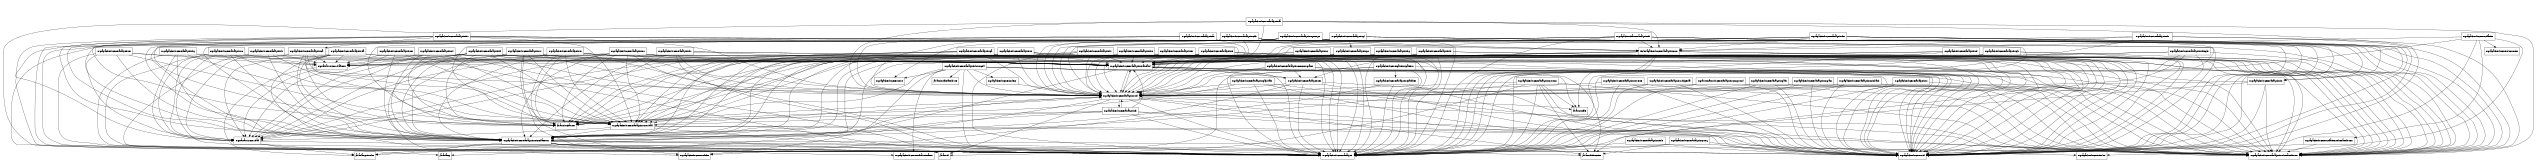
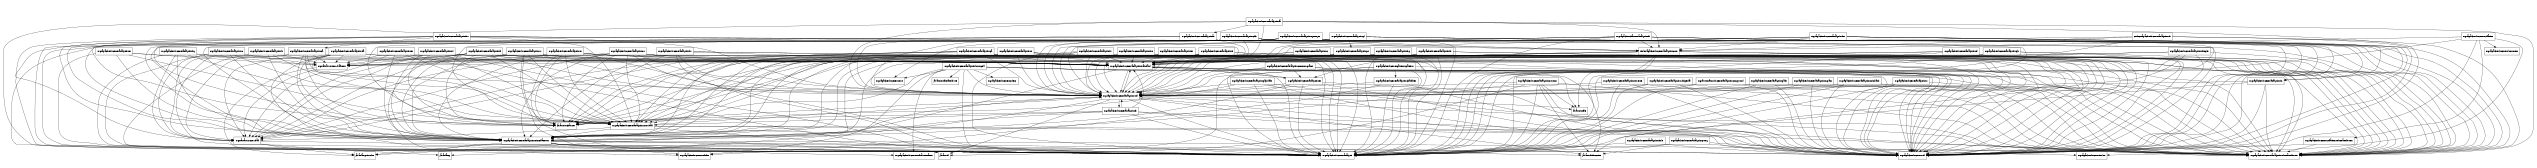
none -> (1232, 29)
(2152, 36) -> (2152, 36)
(1361, 74) -> none
(1057, 89) -> (1263, 88)
(137, 122) -> none
